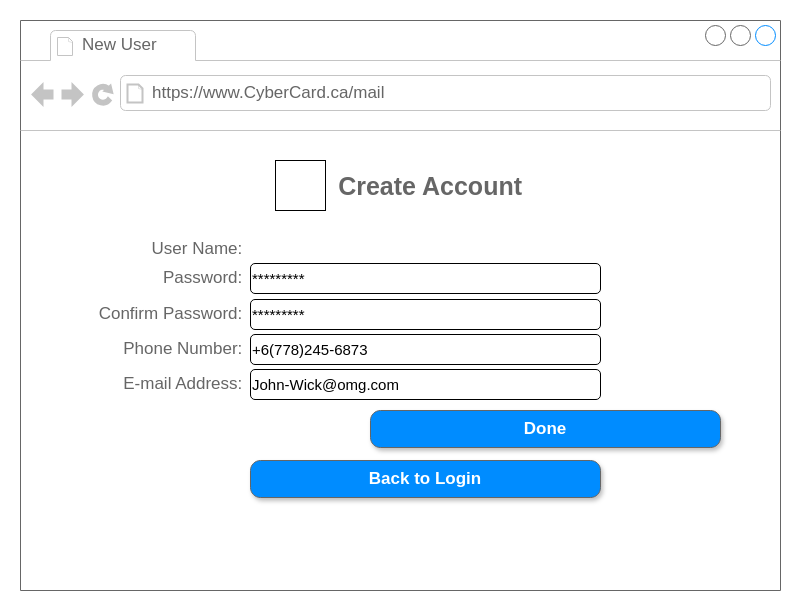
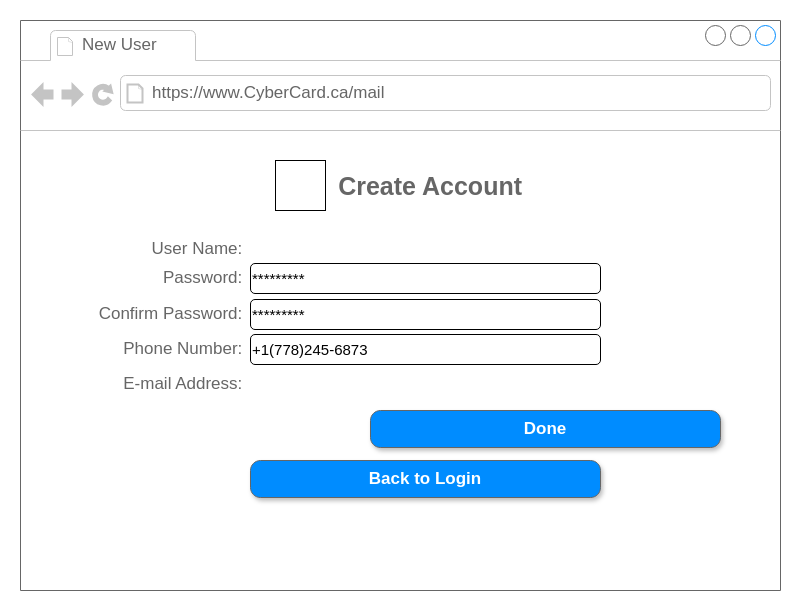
(303, 350) -> (303, 350)
(426, 385) -> none
